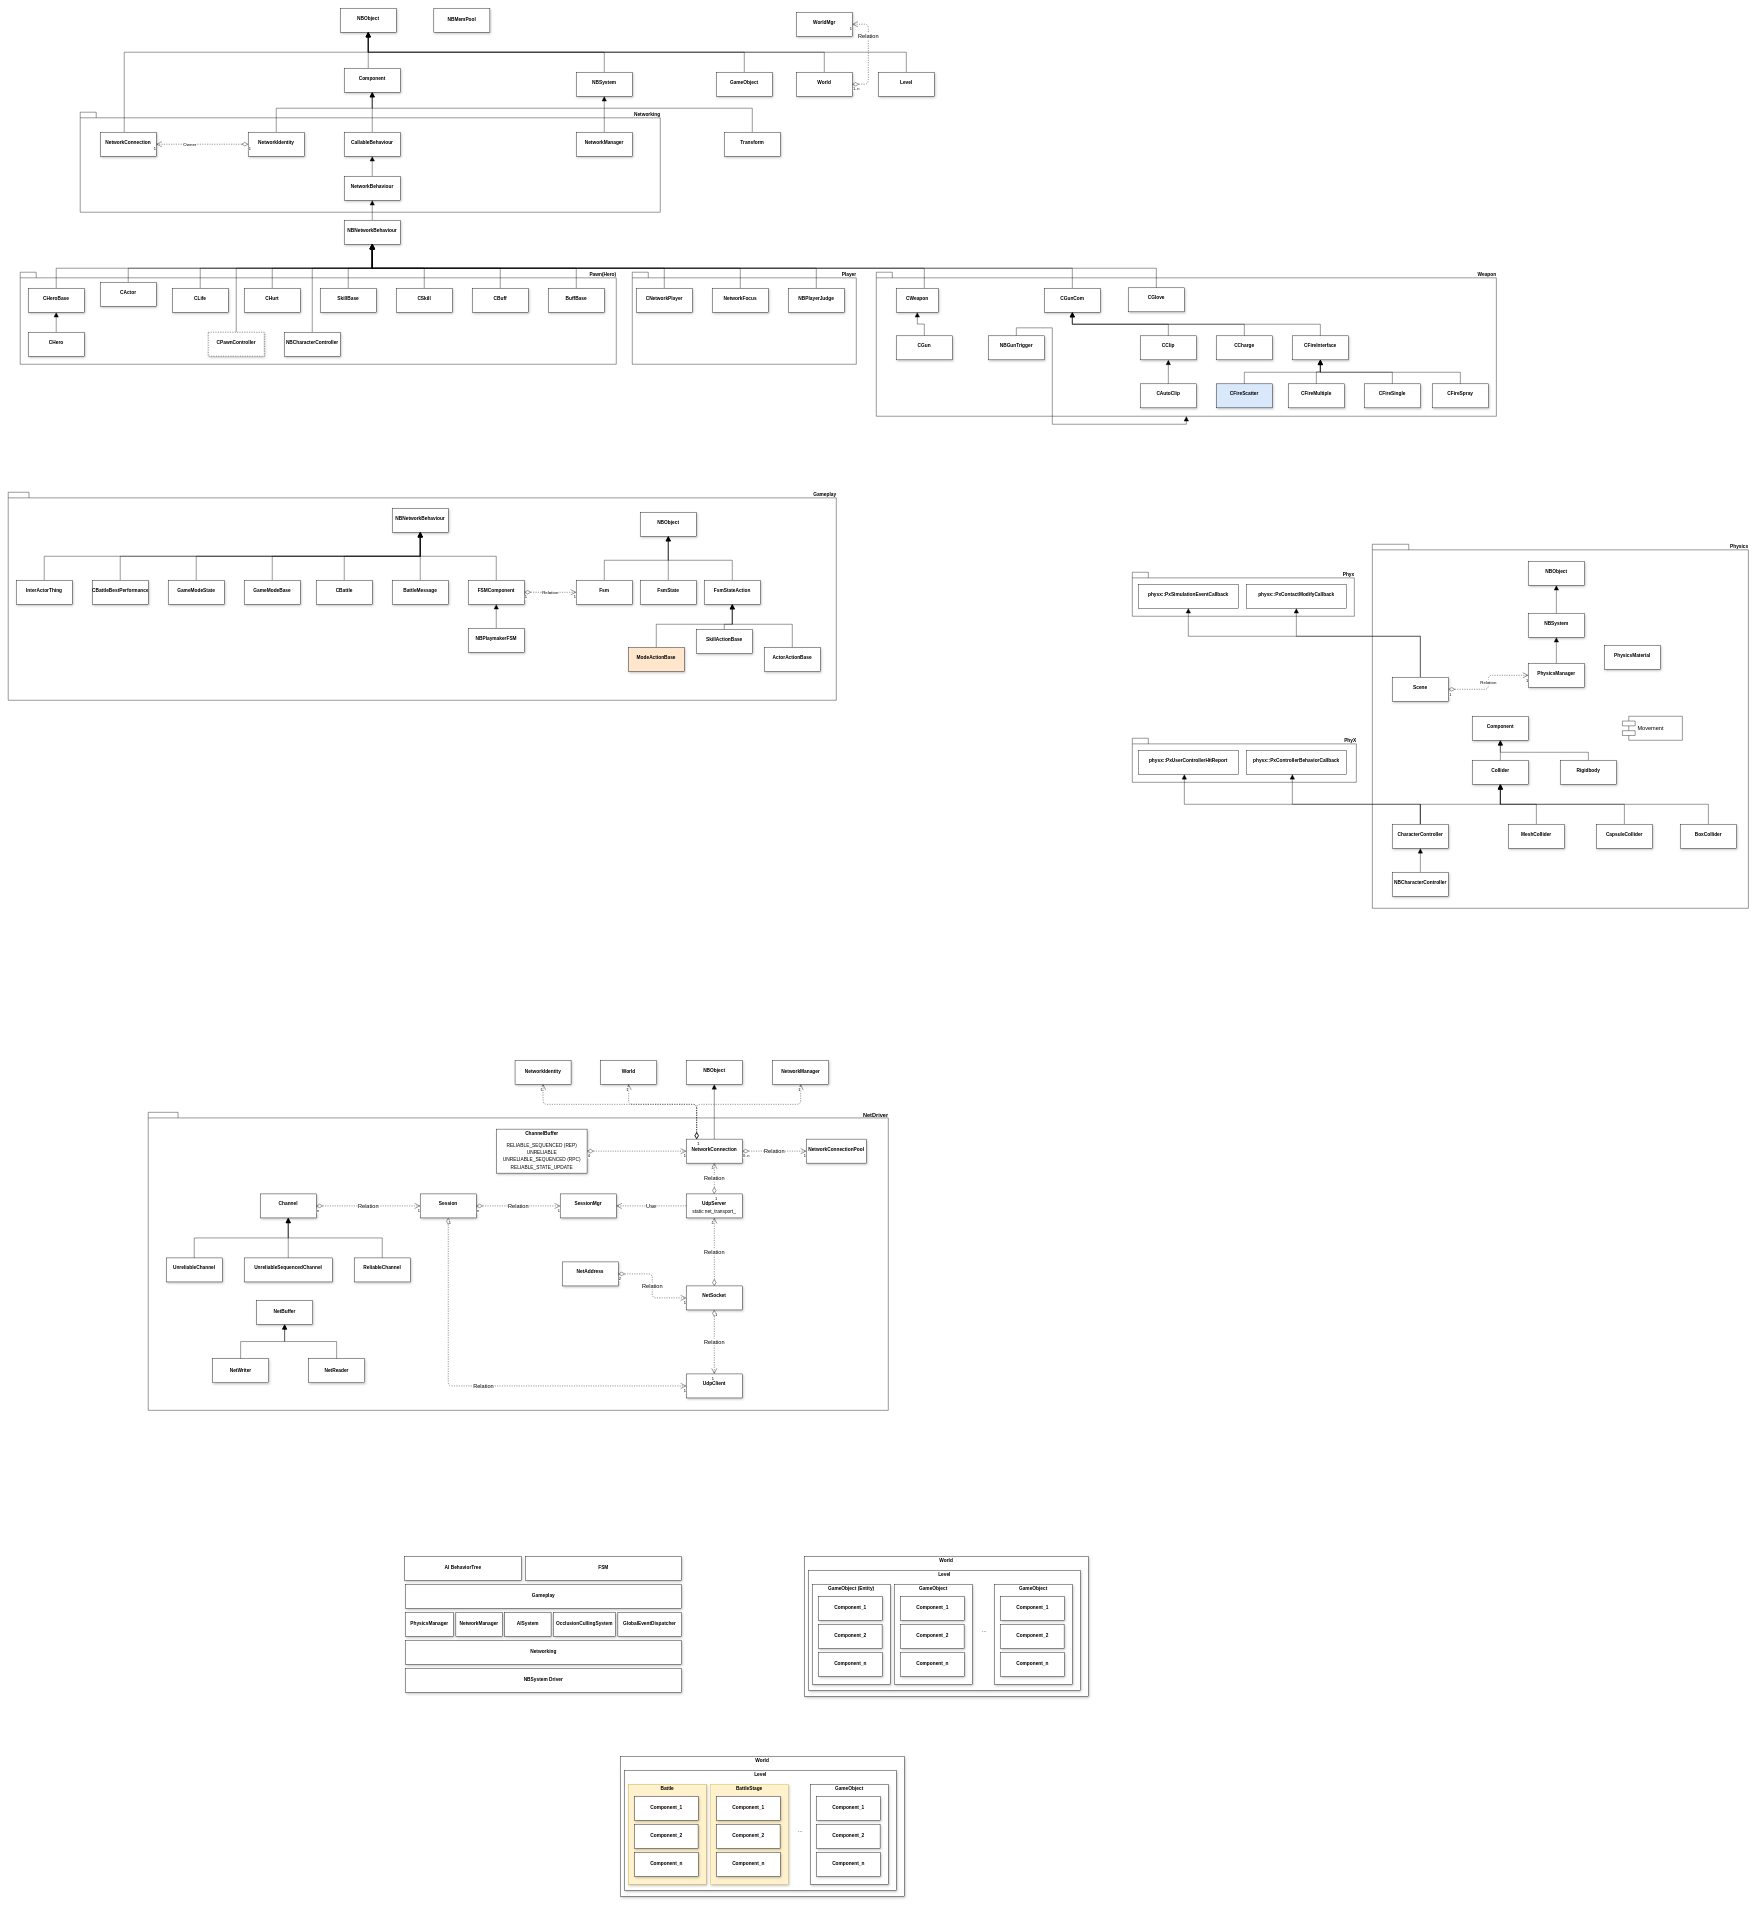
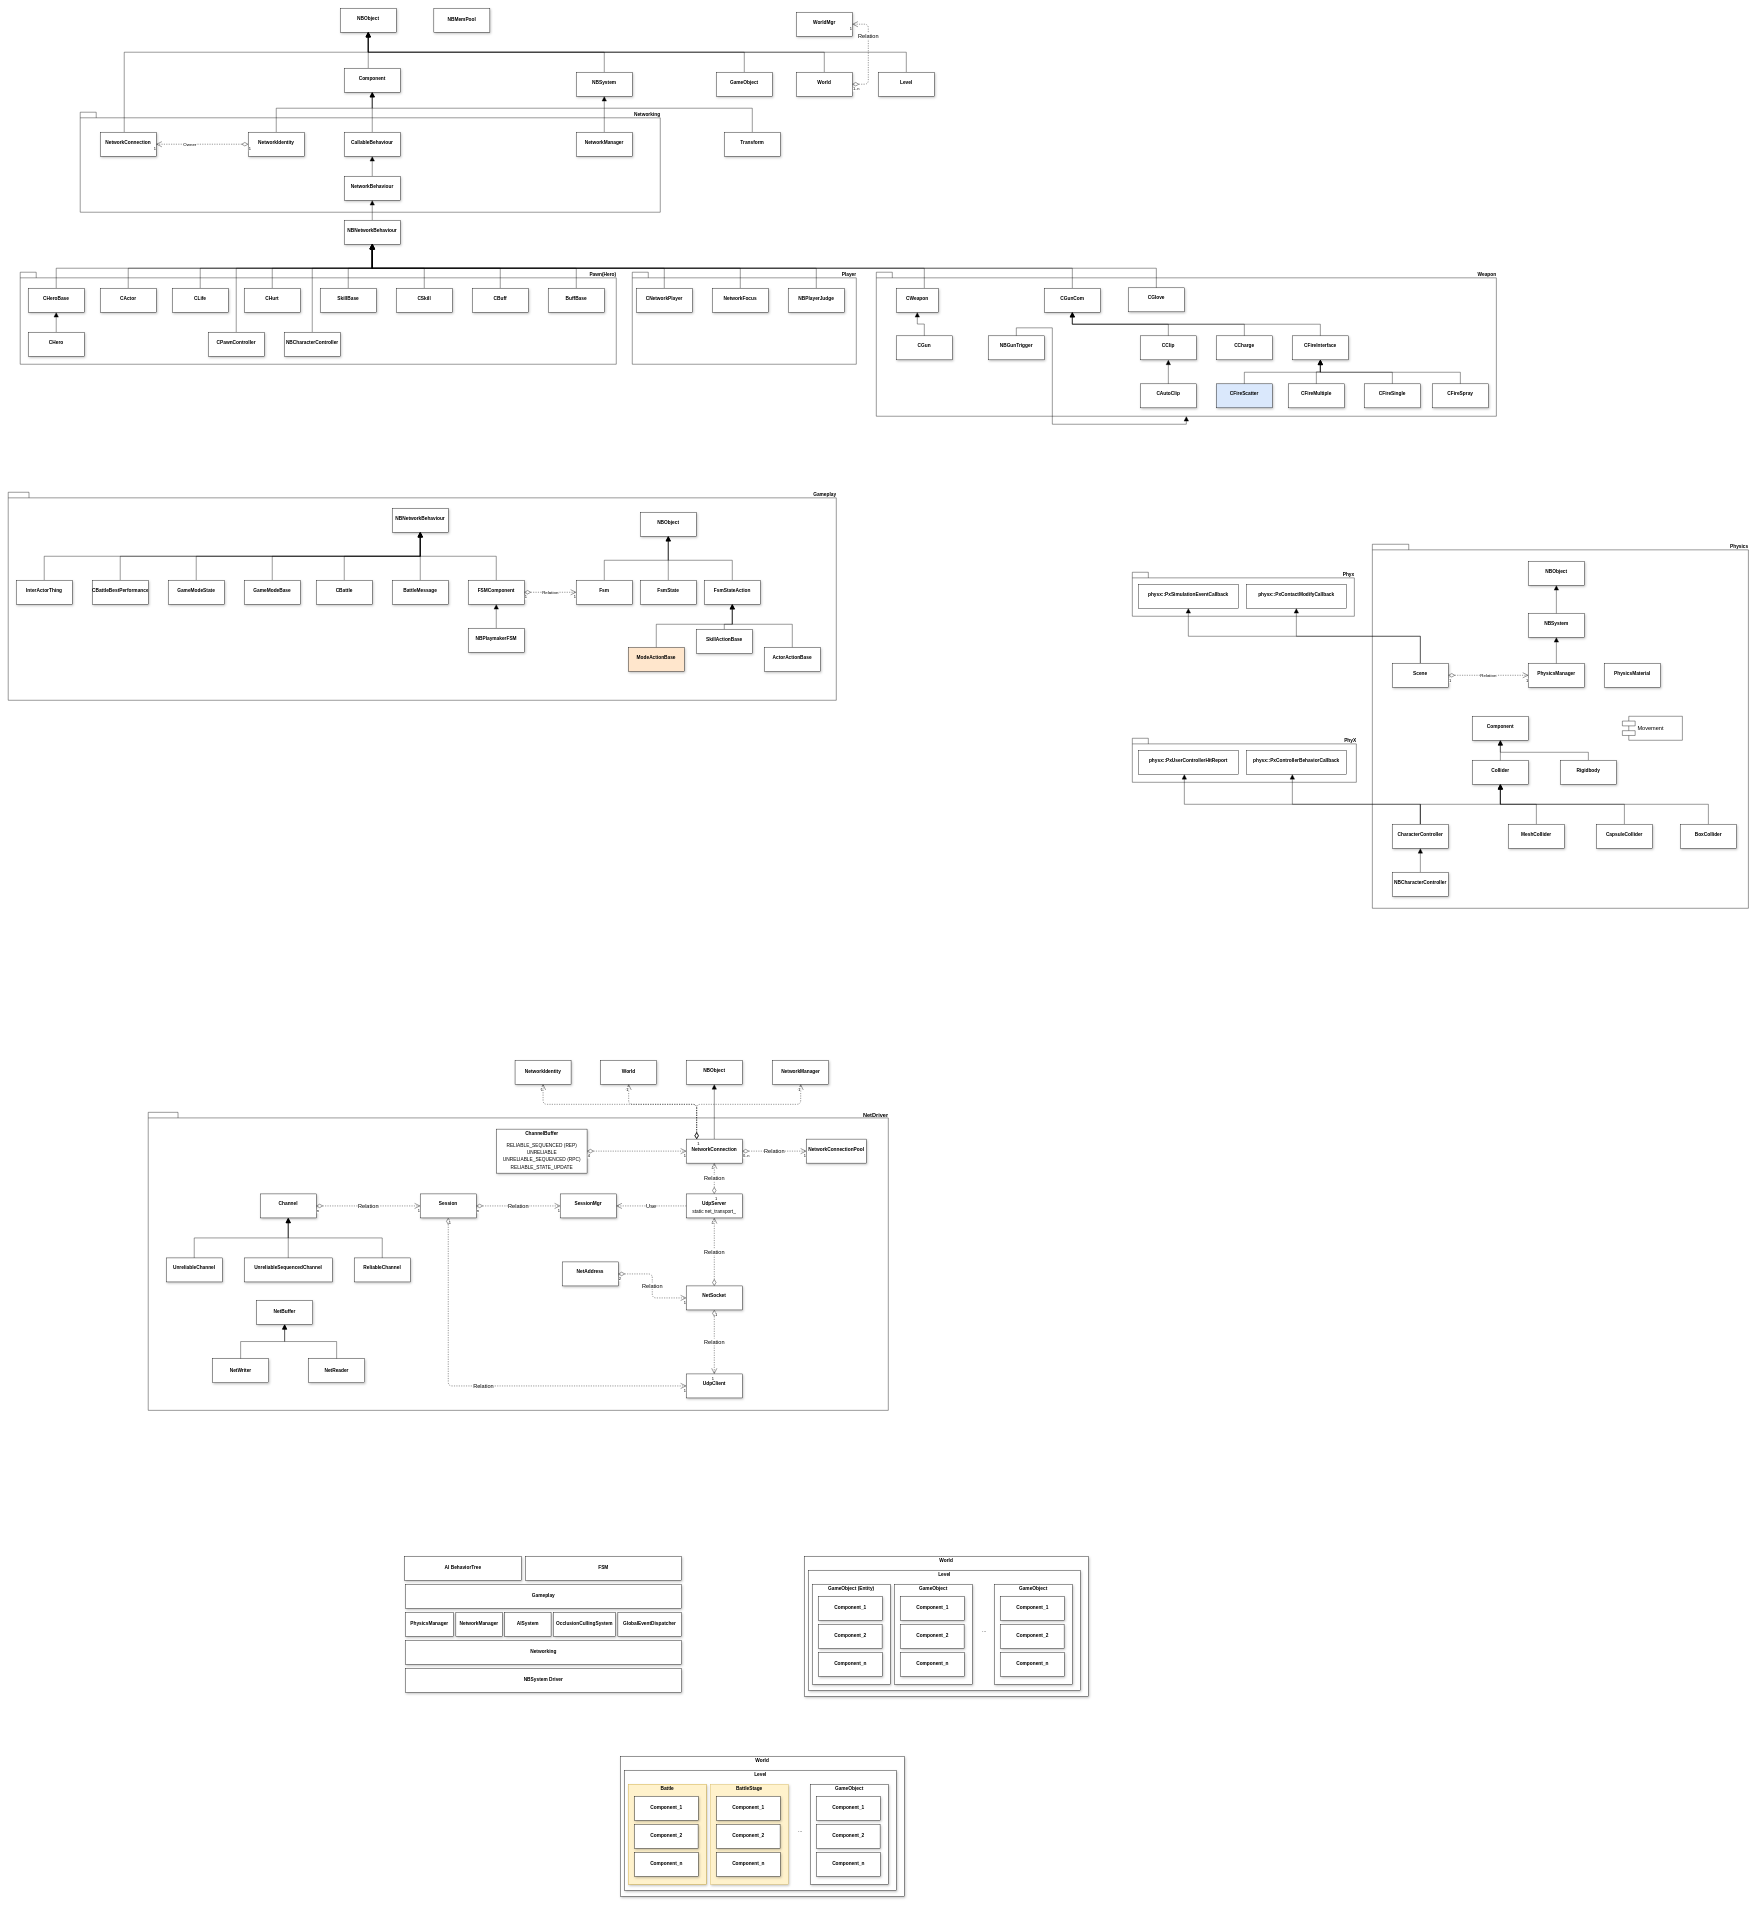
(128, 294) -> (128, 300)
(236, 344) -> (236, 344)
(1632, 657) -> (1632, 675)
(1420, 689) -> (1420, 675)
